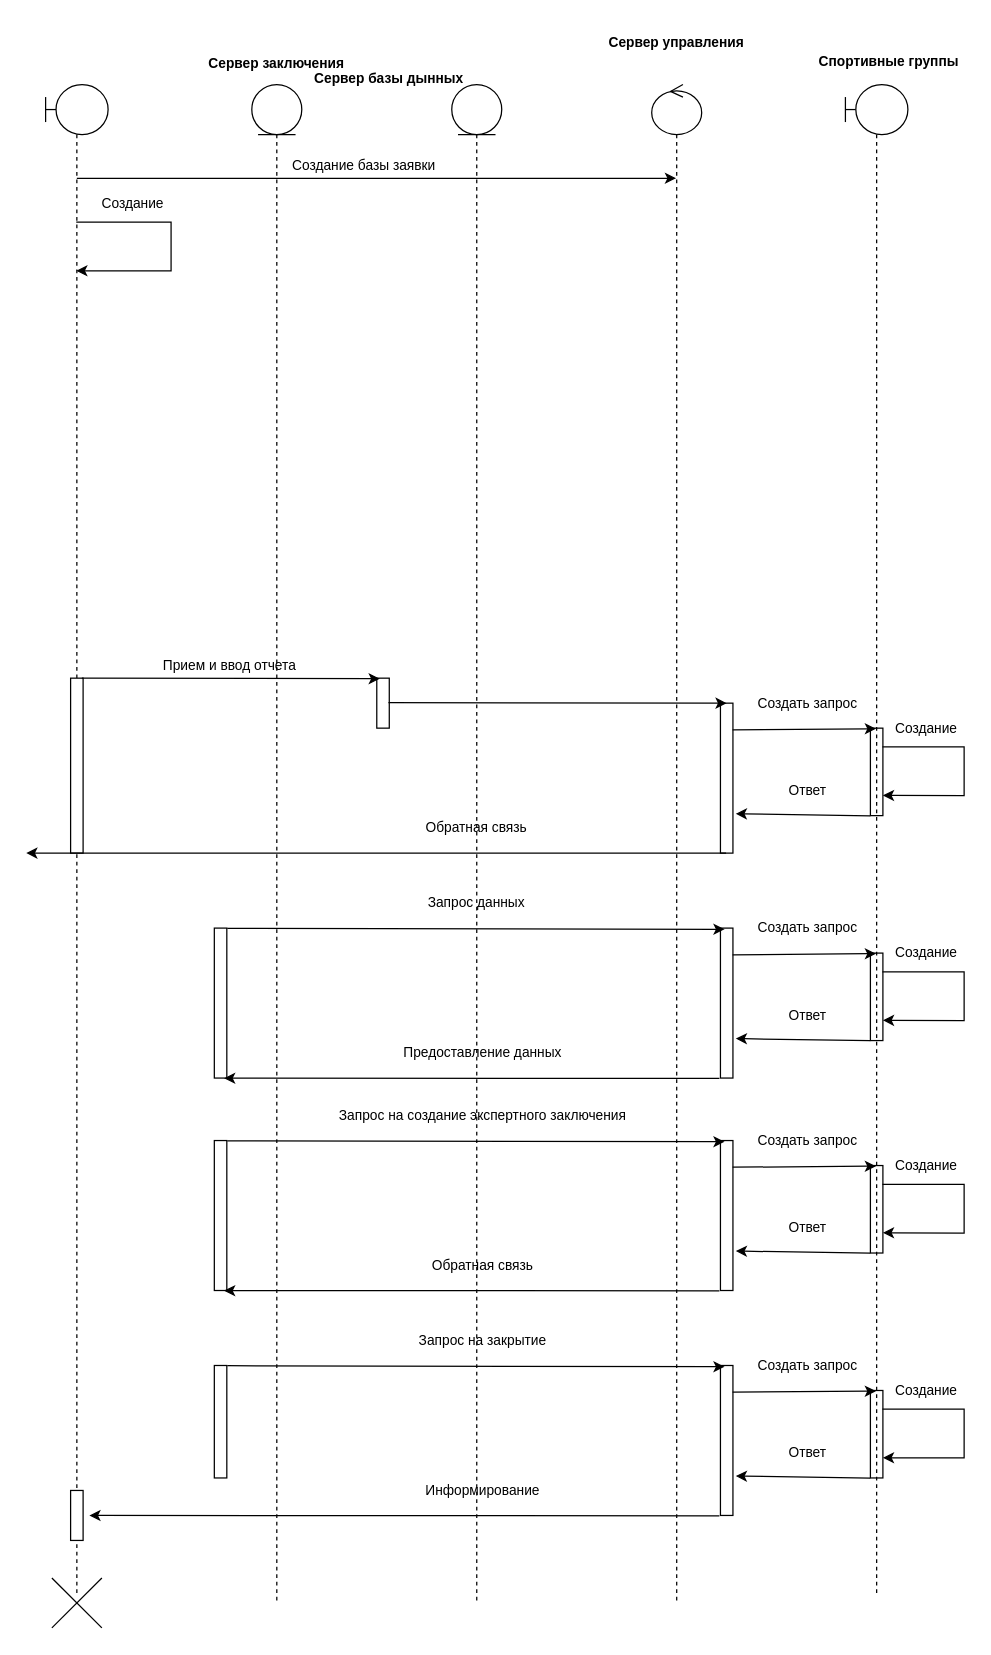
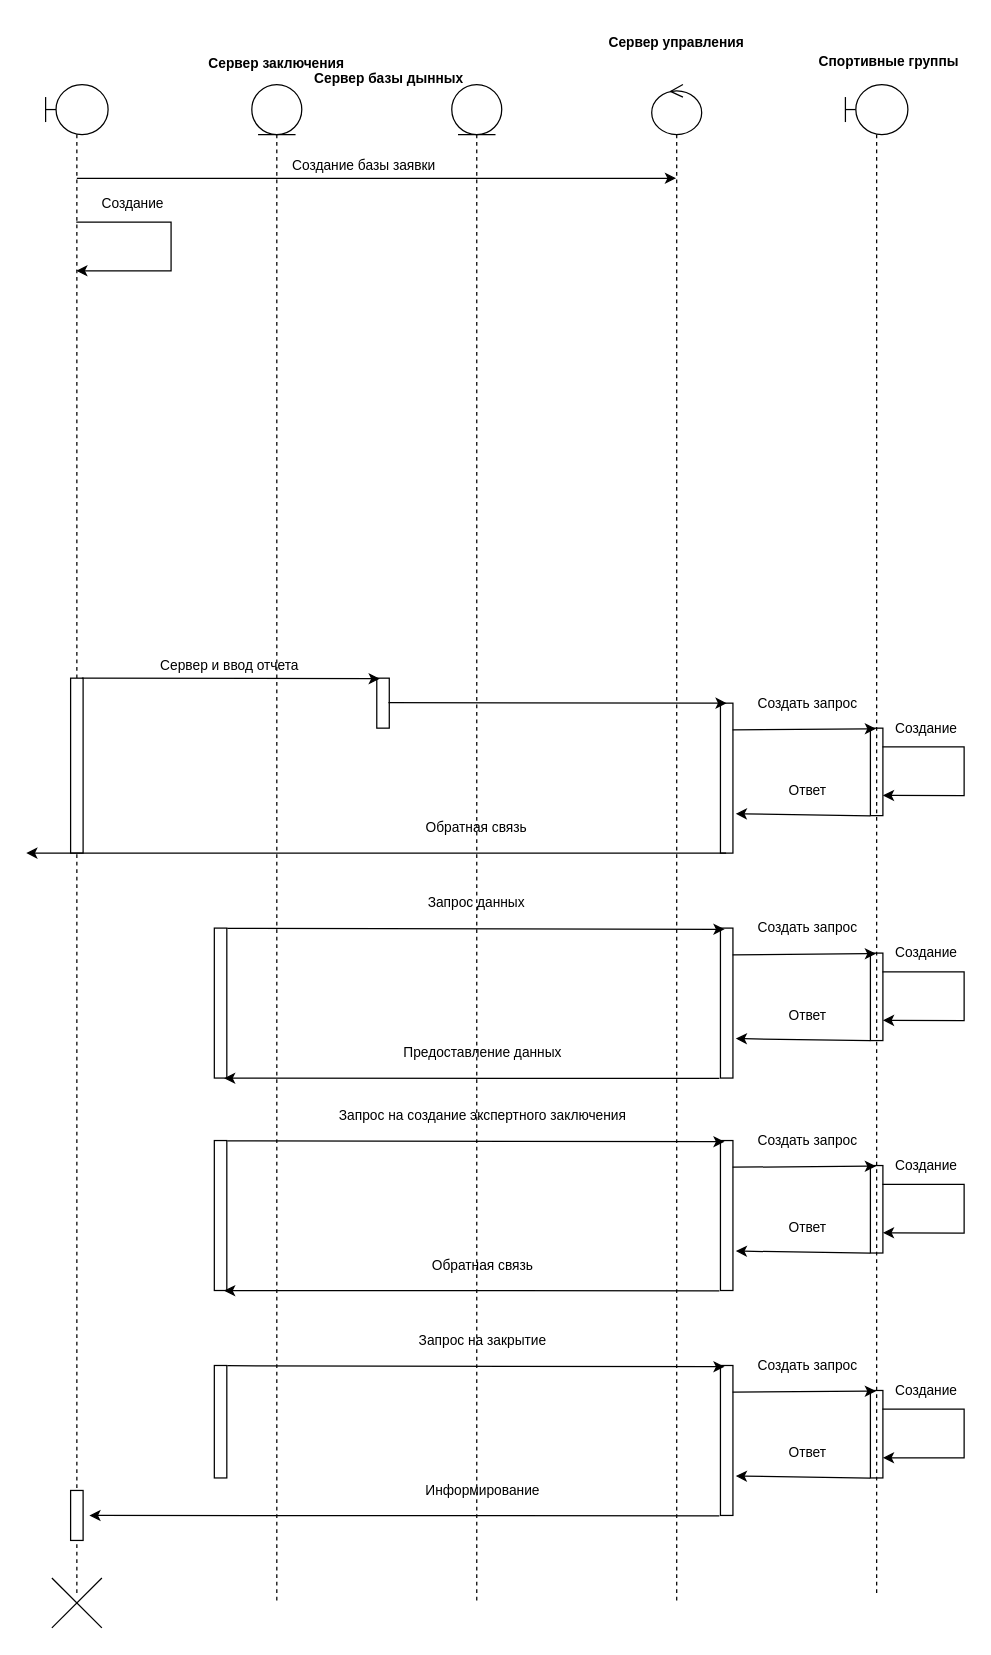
(230, 666) -> (230, 666)
